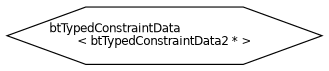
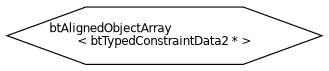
(165, 36) -> (165, 36)
